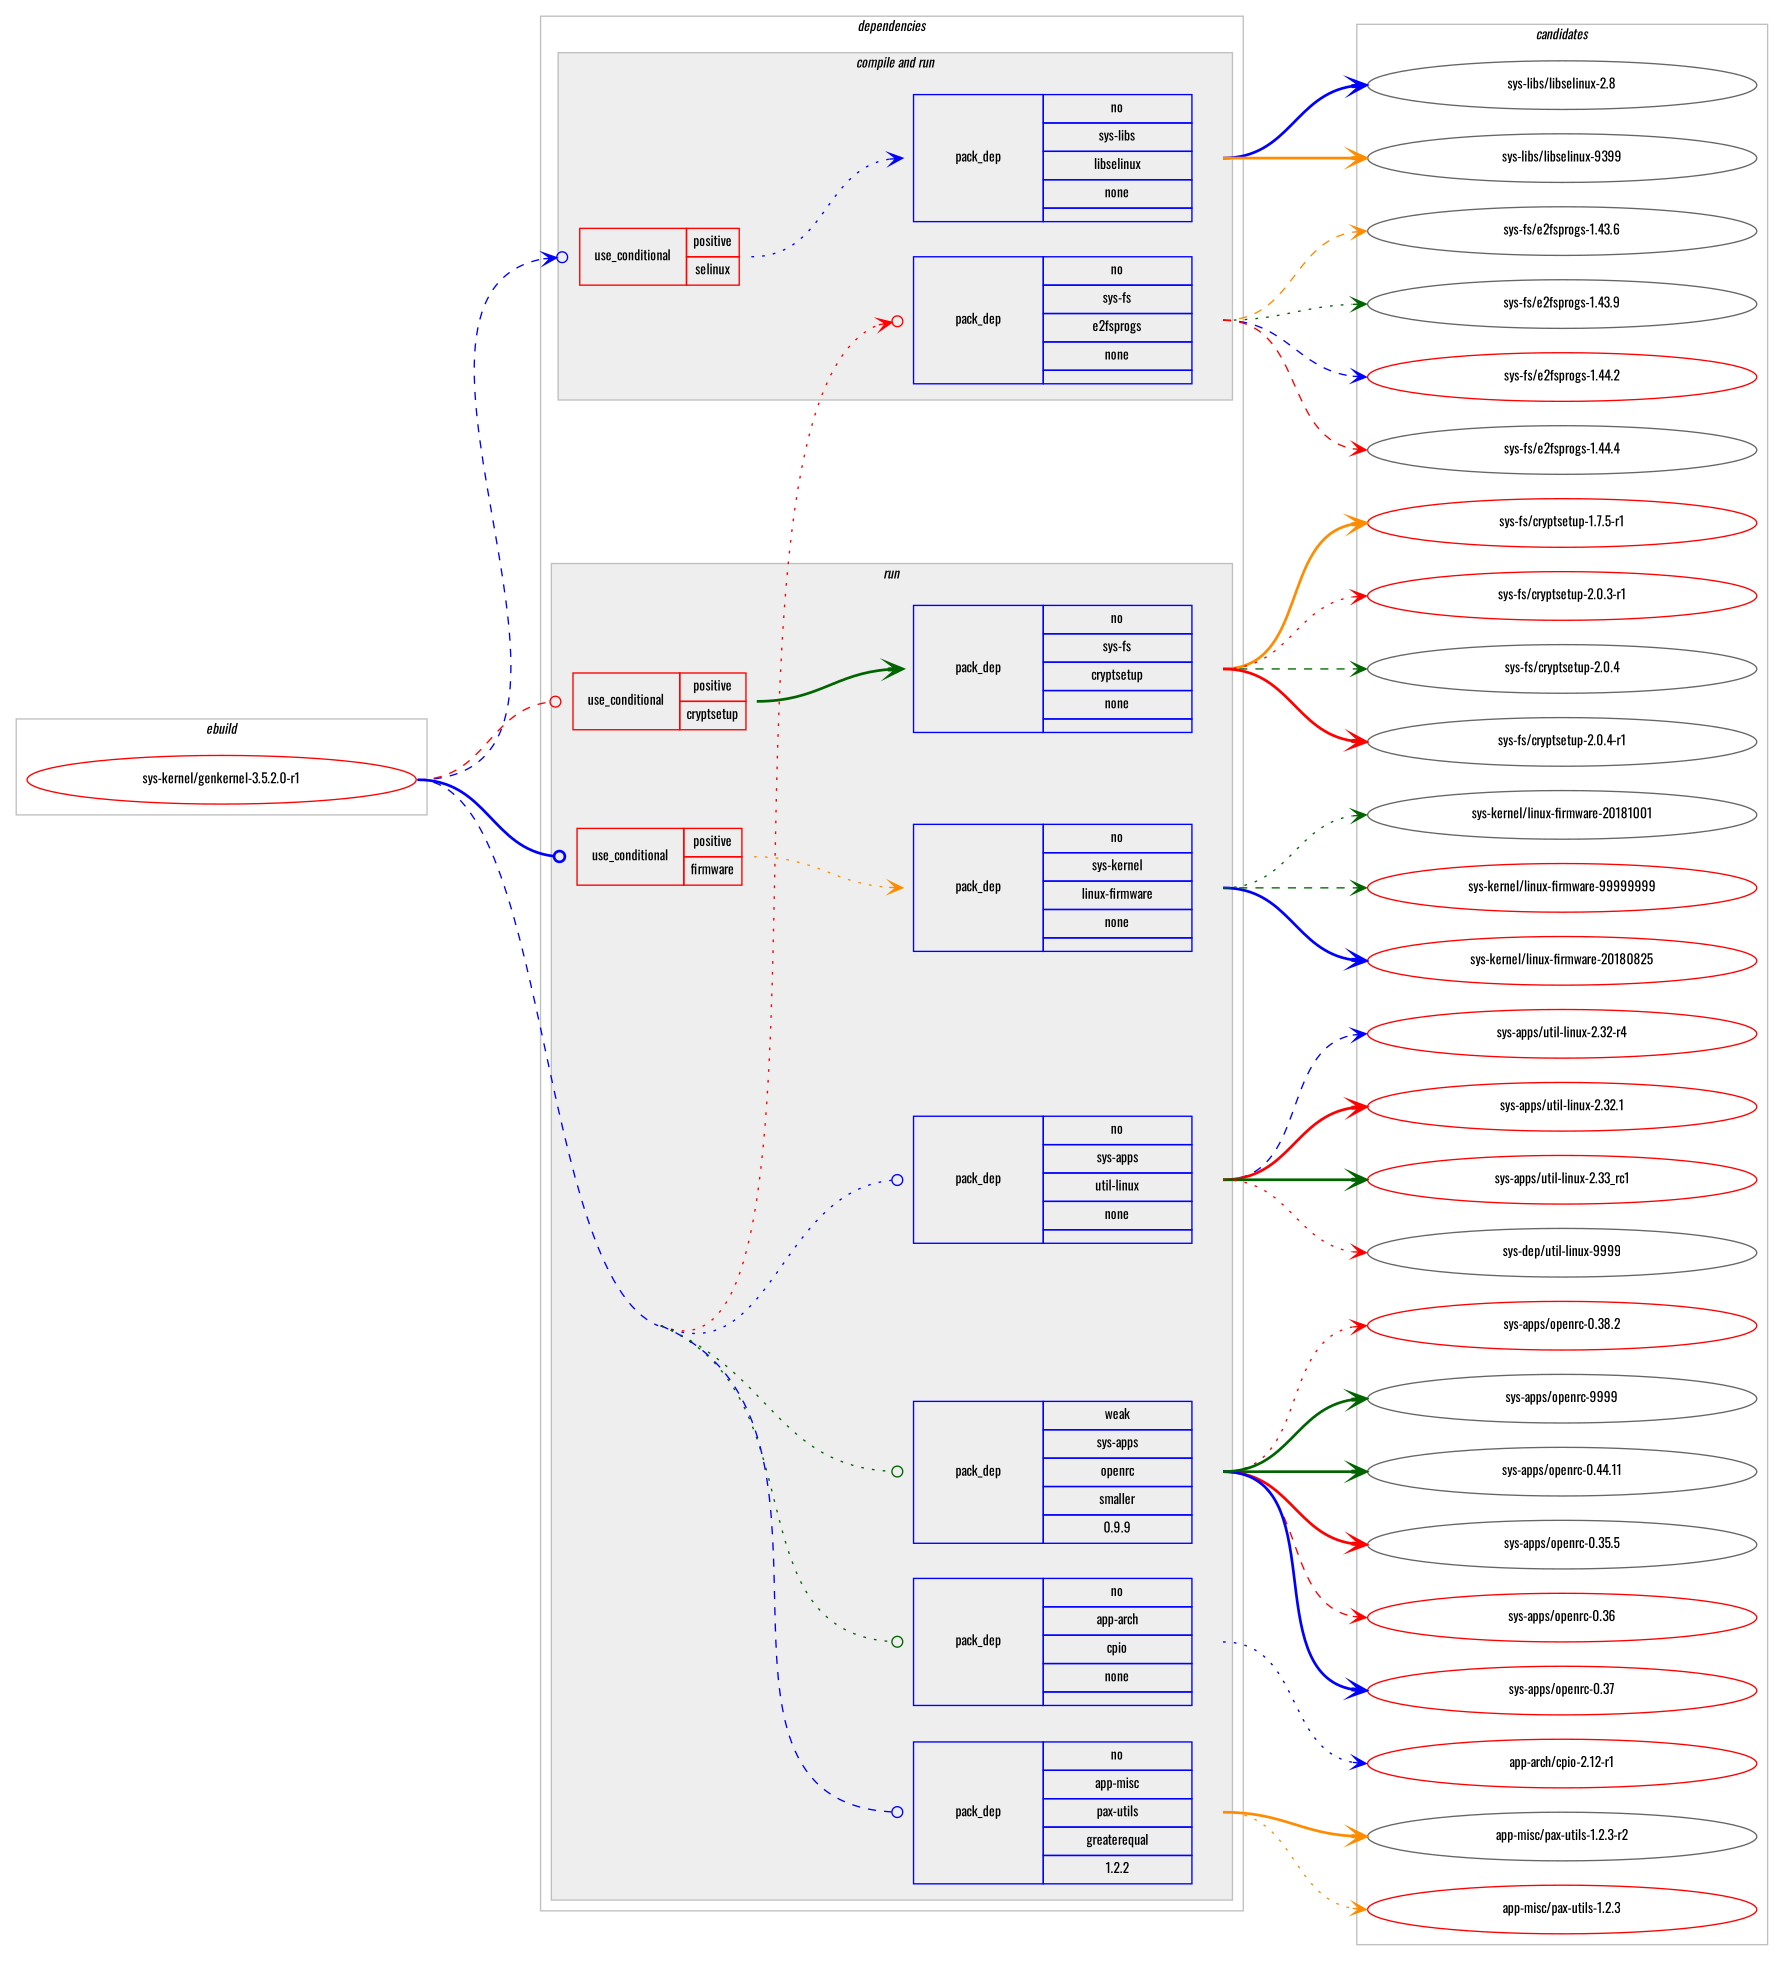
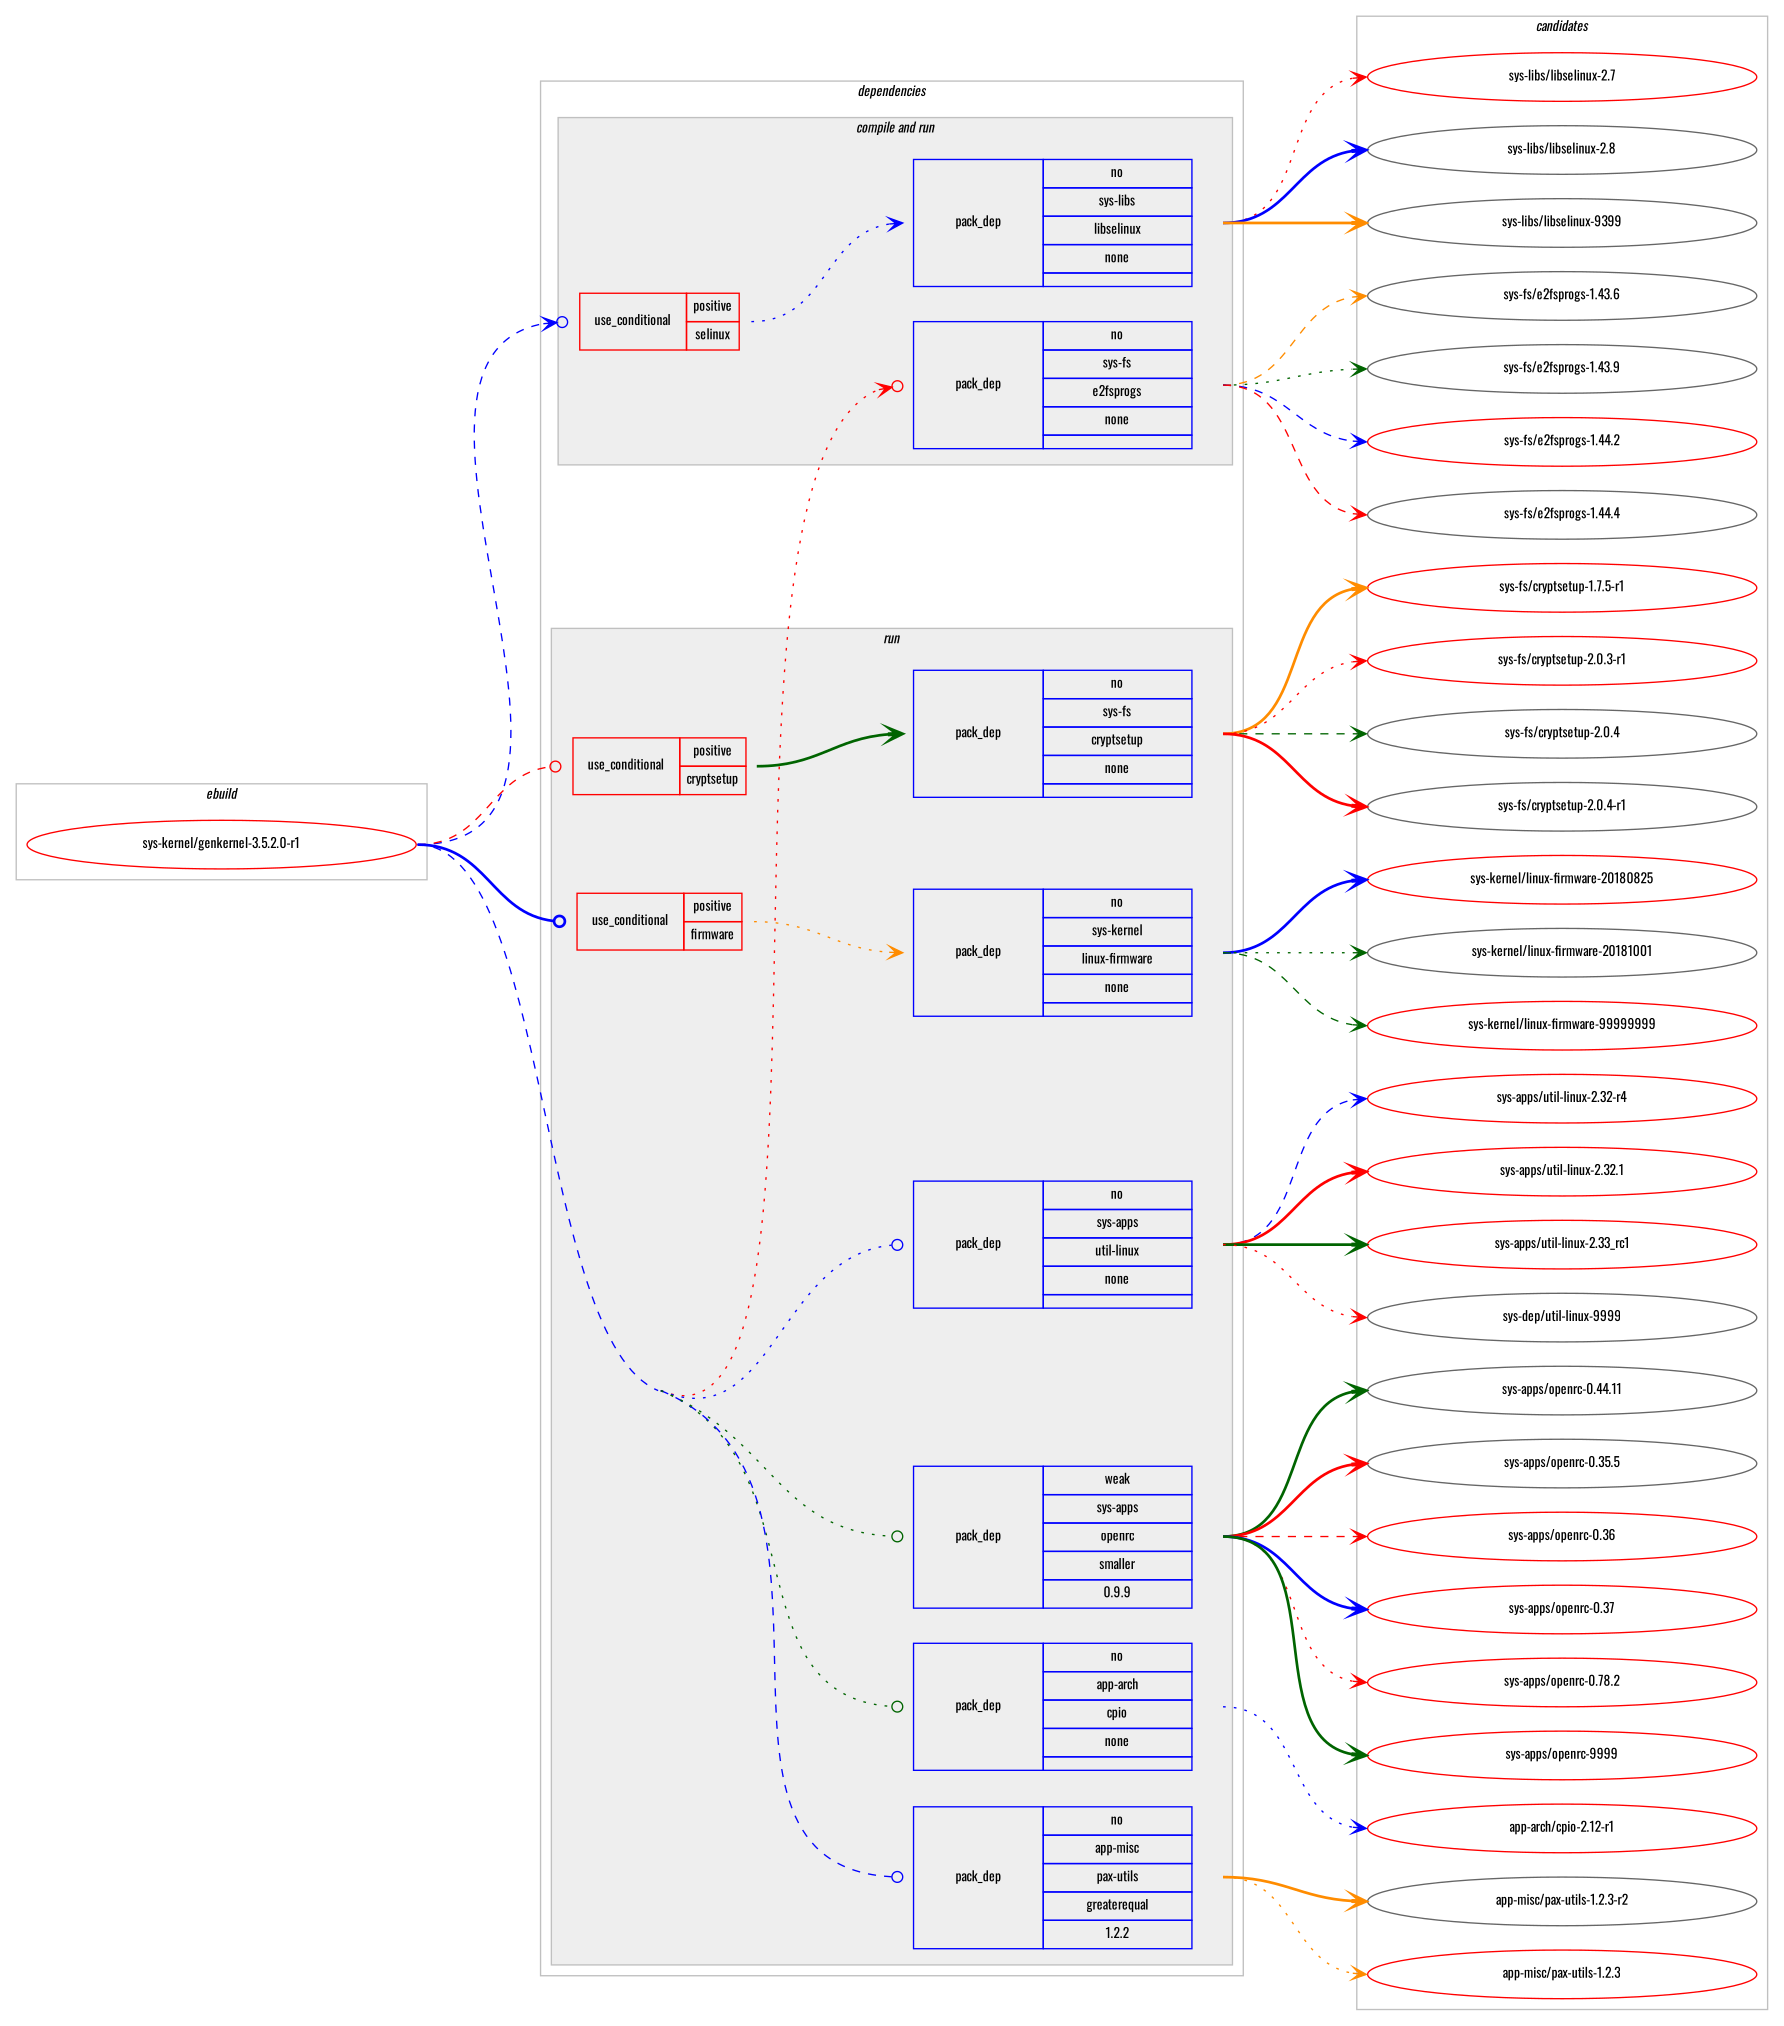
none -> (1562, 77)
(1562, 1326) -> (1562, 1682)
(1562, 1399) -> (1562, 1755)
